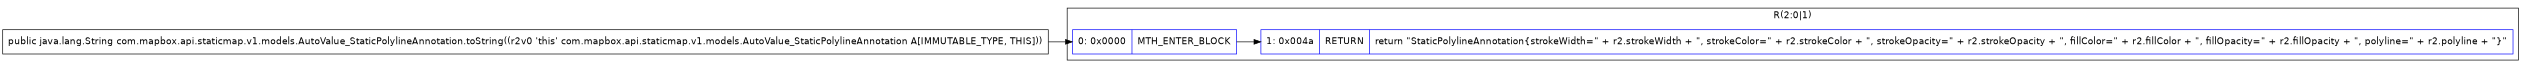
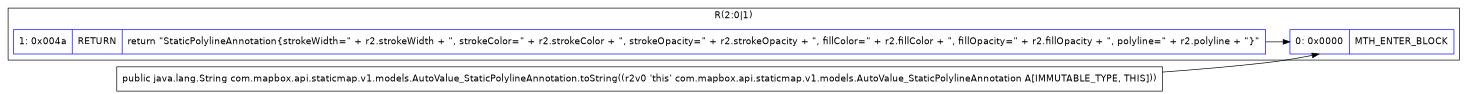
(1245, 42) -> (1274, 42)
